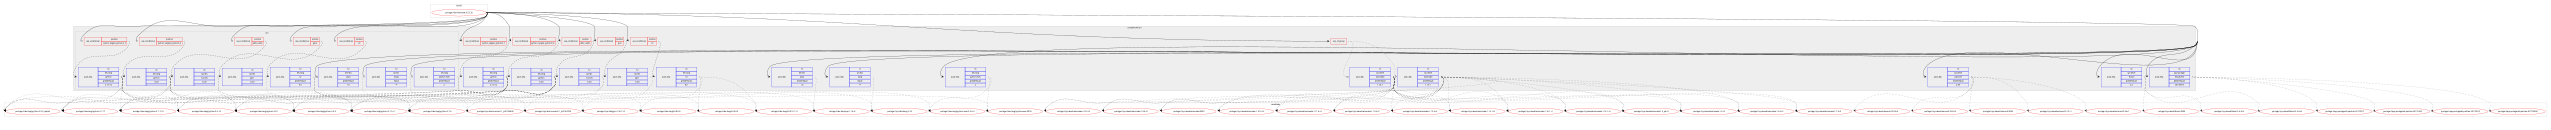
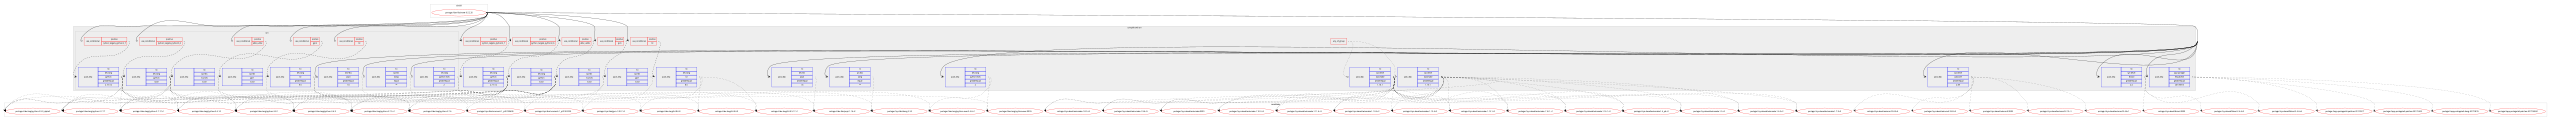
(928, 28) -> none
(2460, 111) -> (2460, 111)
